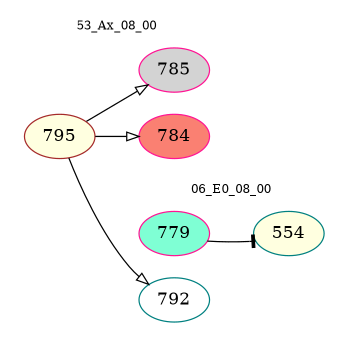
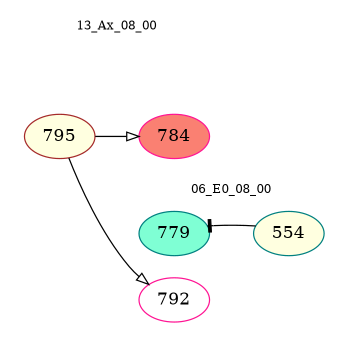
(117, 26) -> (117, 26)
(174, 70) -> none
(174, 234) -> (174, 234)
(228, 242) -> (235, 225)
(174, 300) -> (174, 300)
